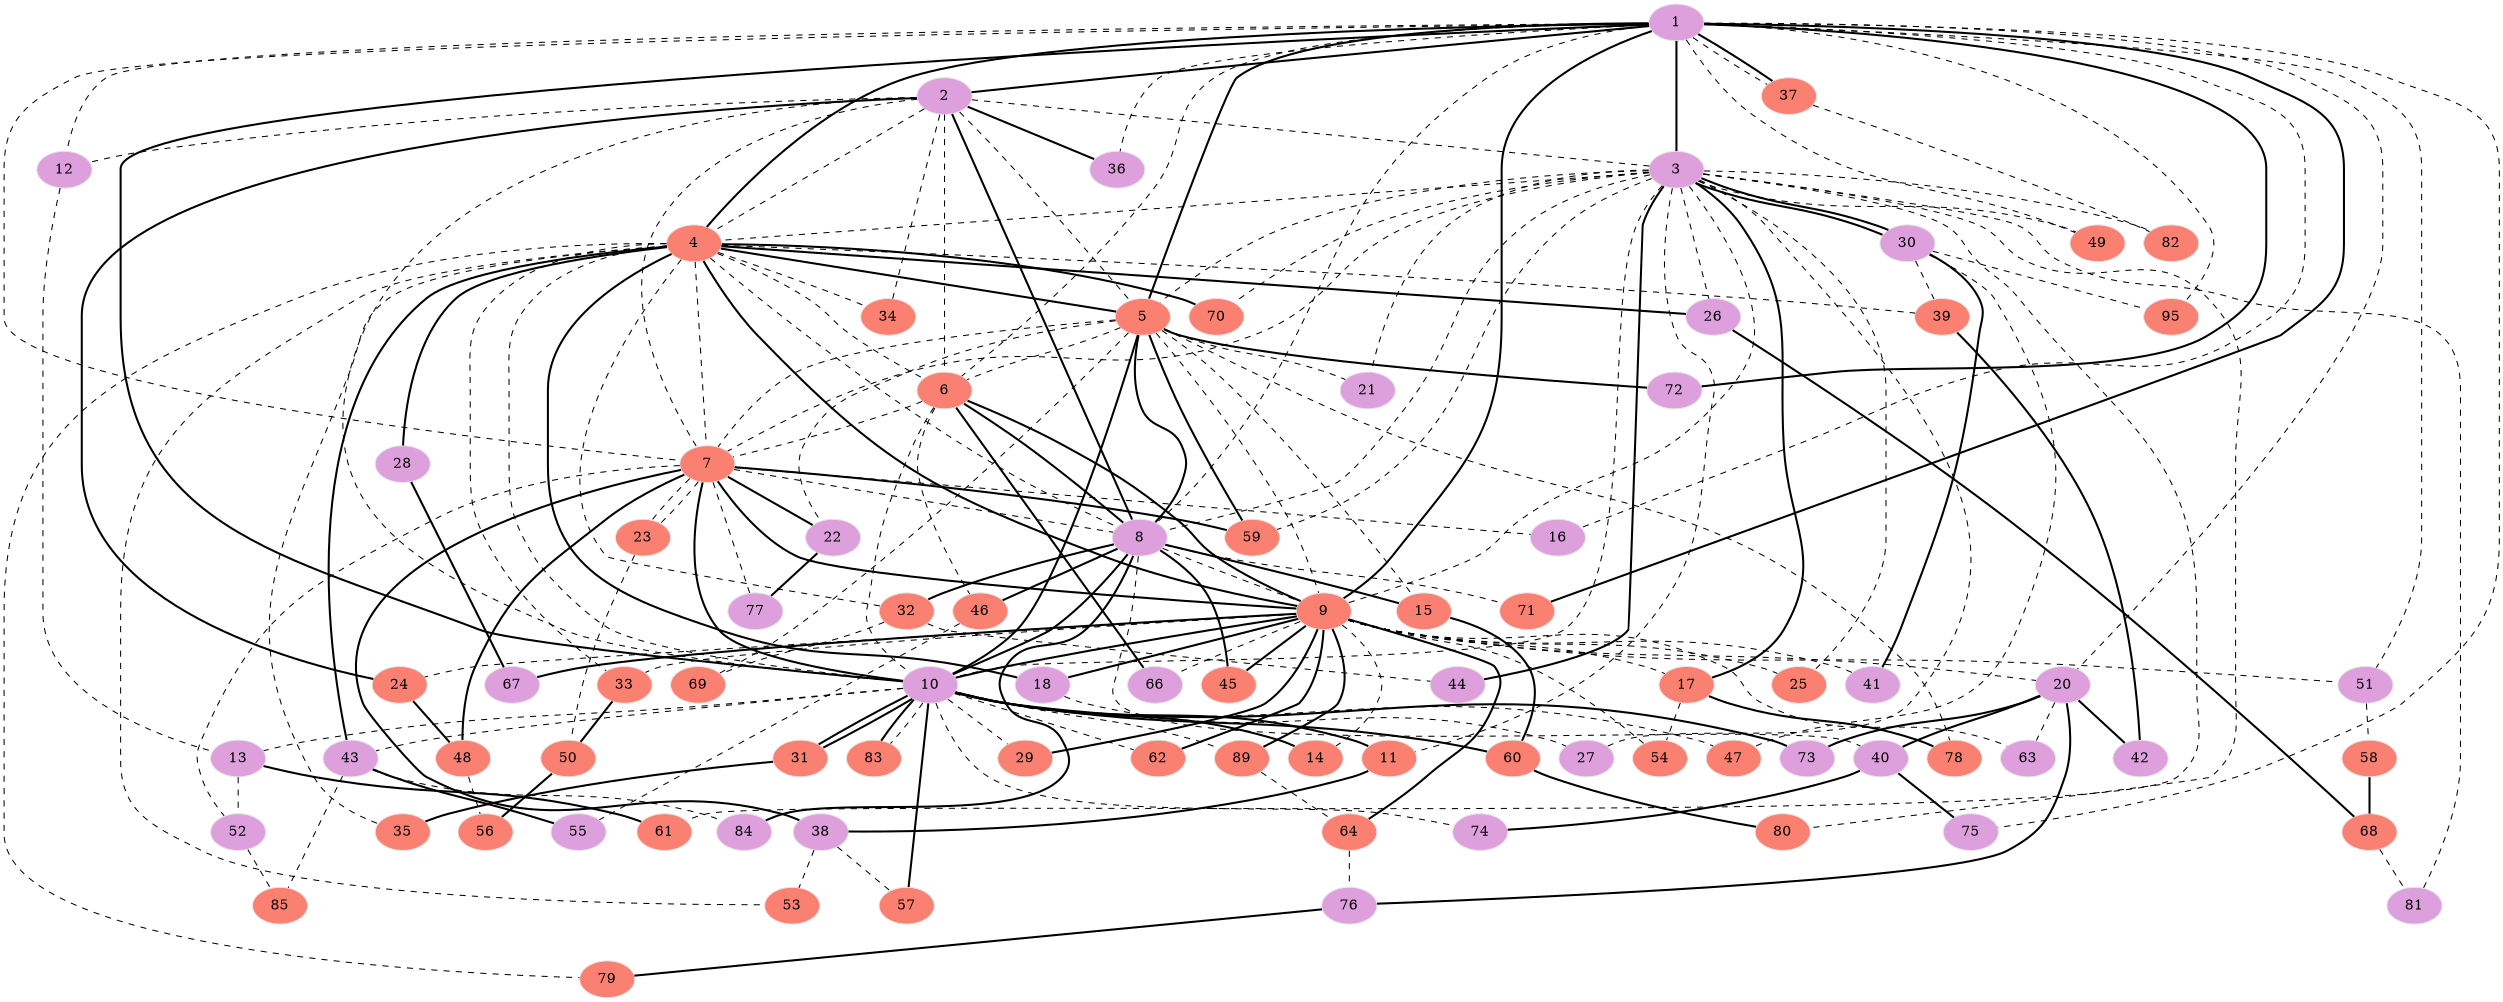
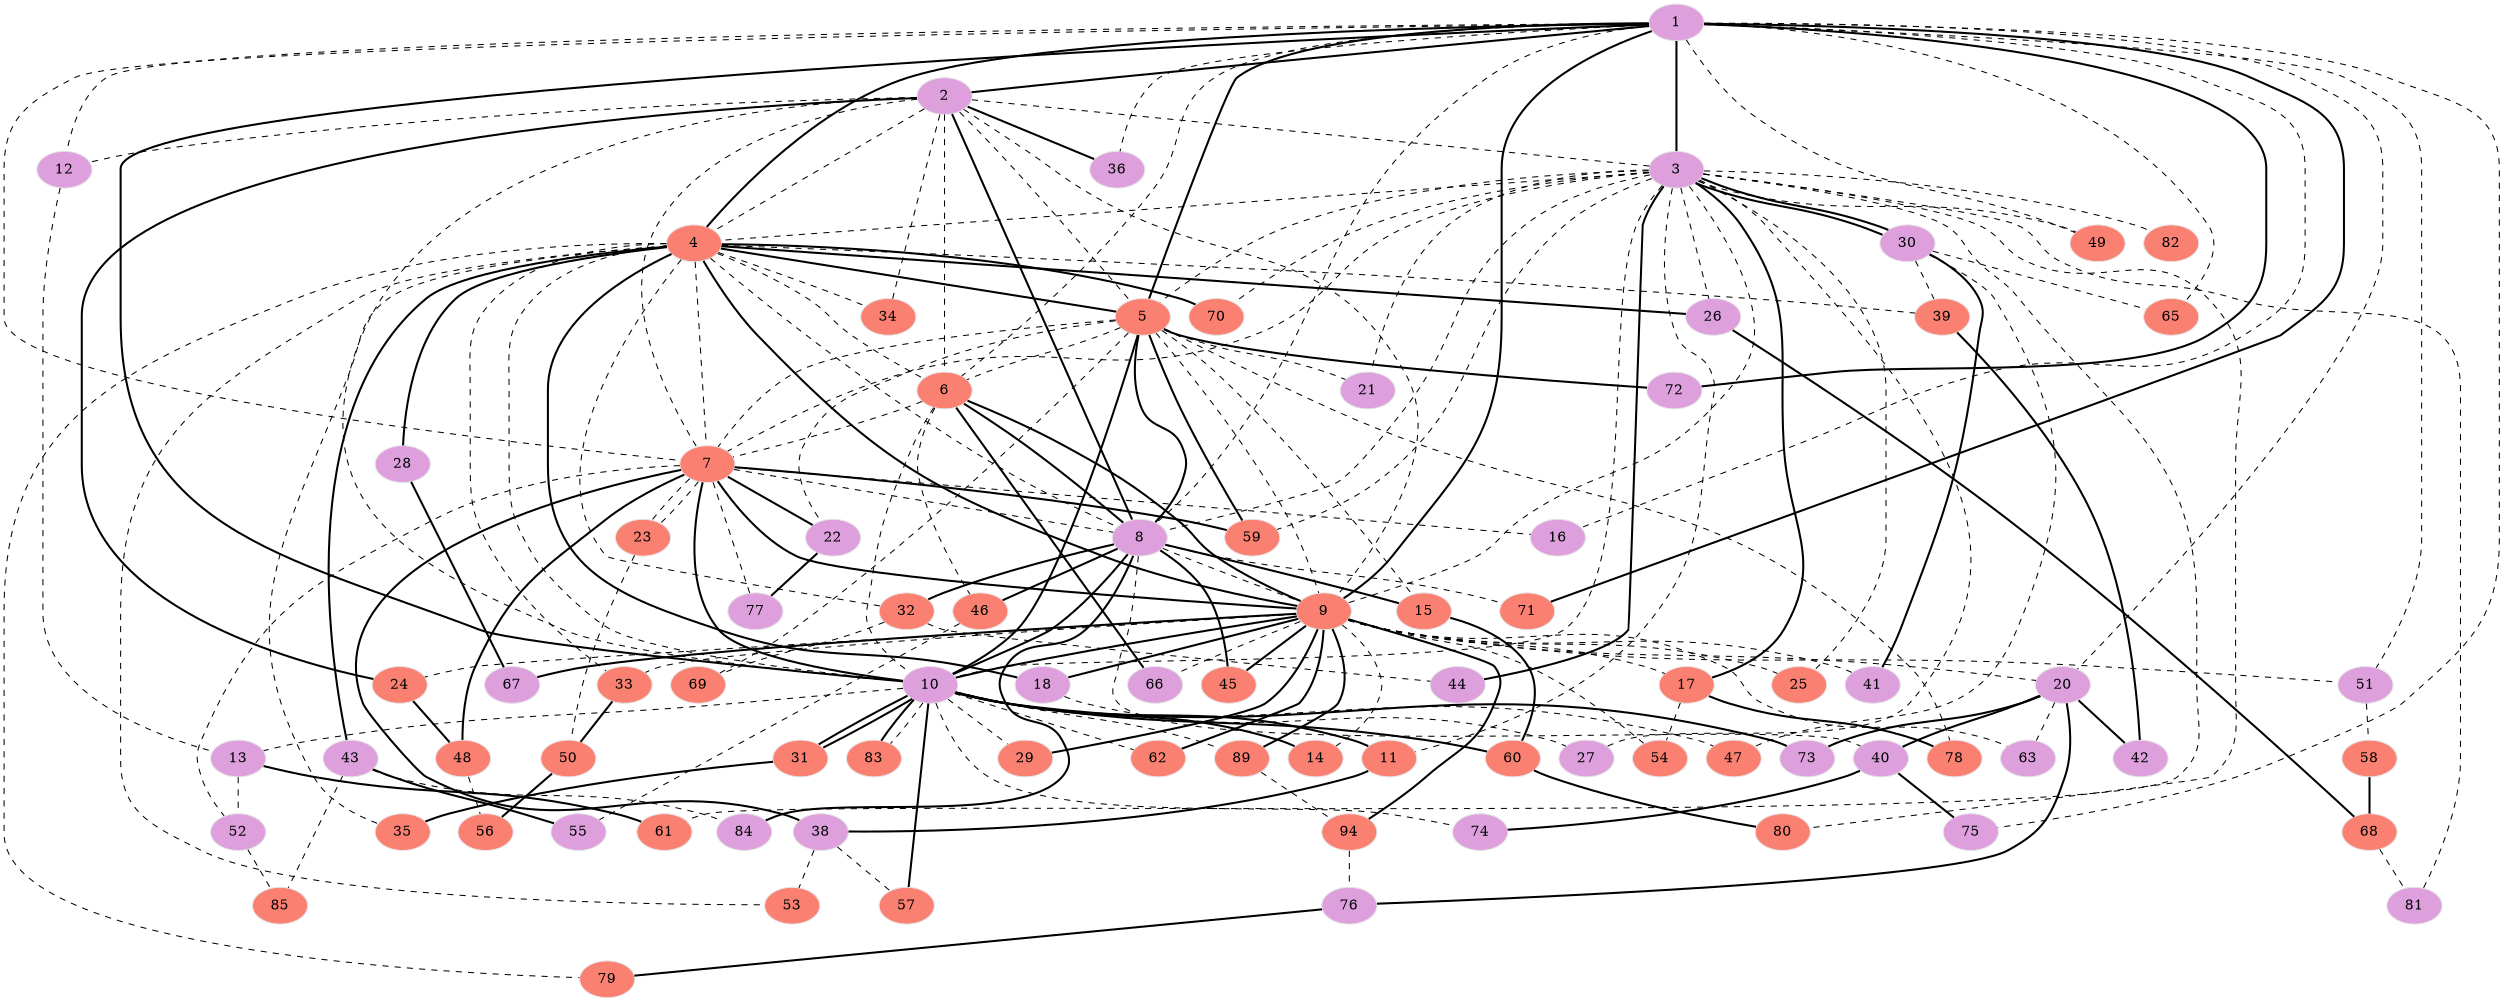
(1789, 96) -> none
none -> (1271, 262)
(2171, 317) -> (2171, 317)
(586, 720) -> none
(1349, 832) -> (1349, 832)
